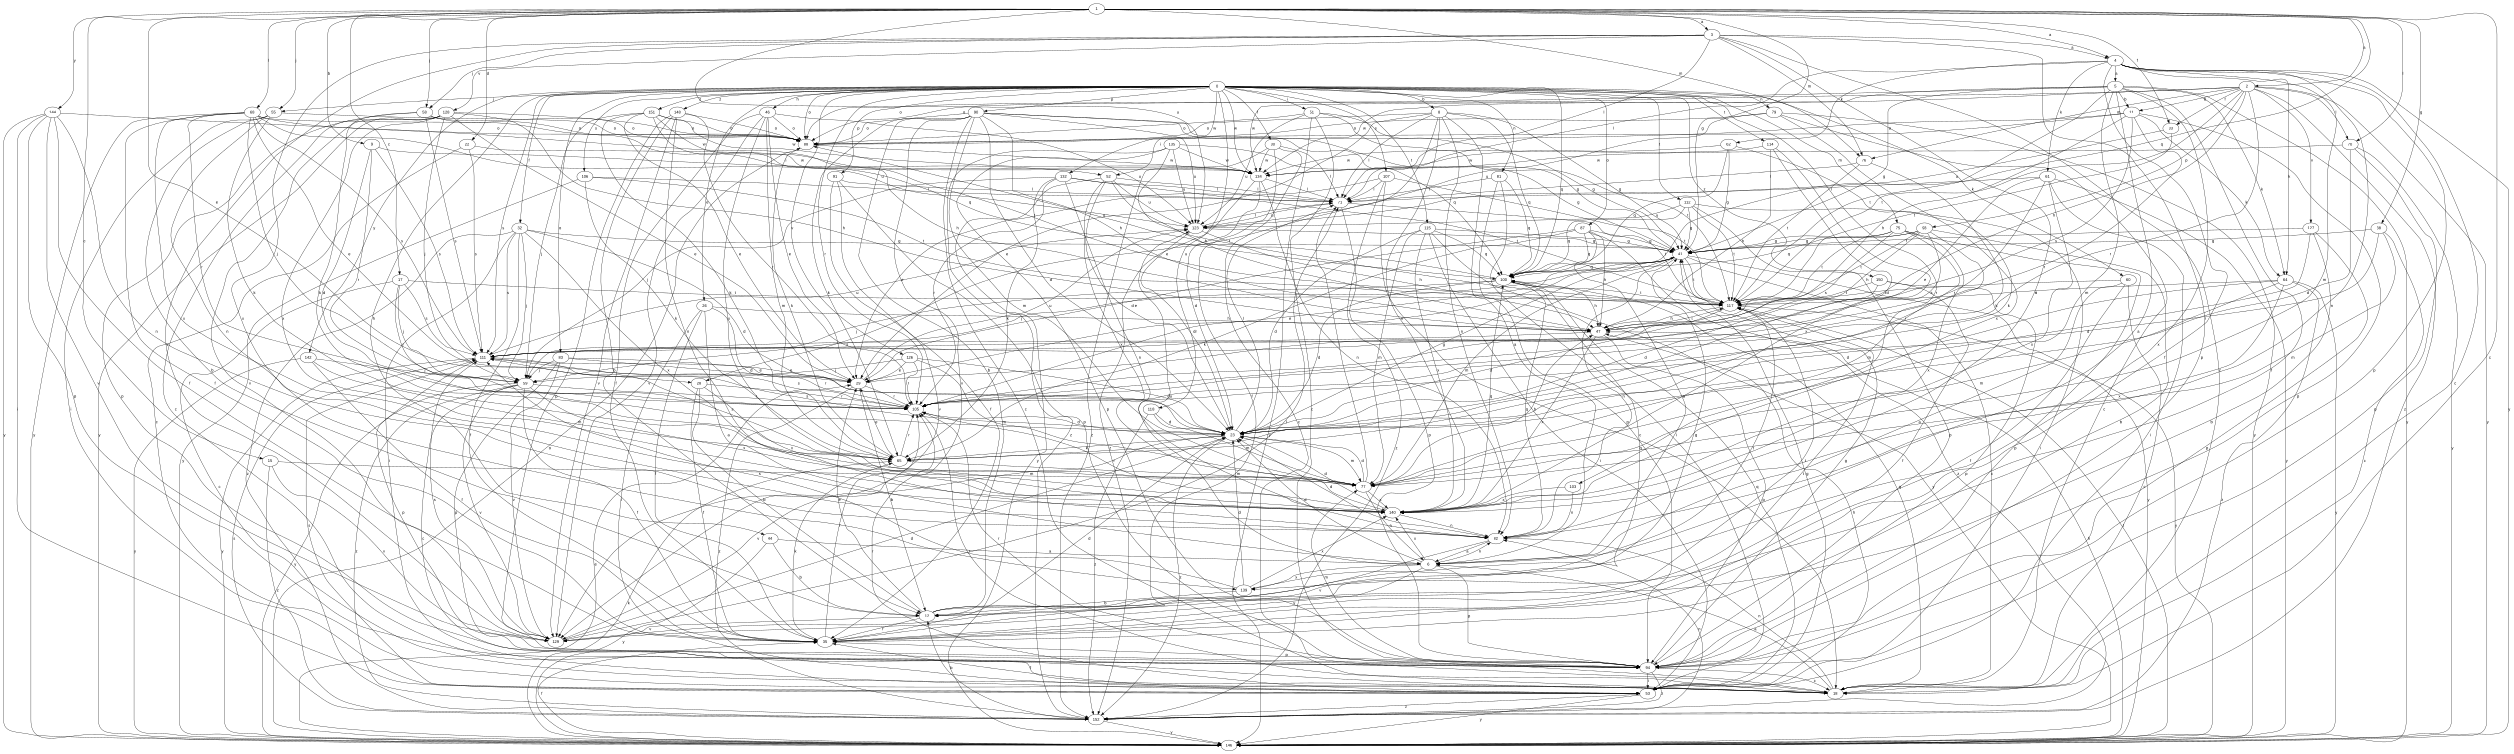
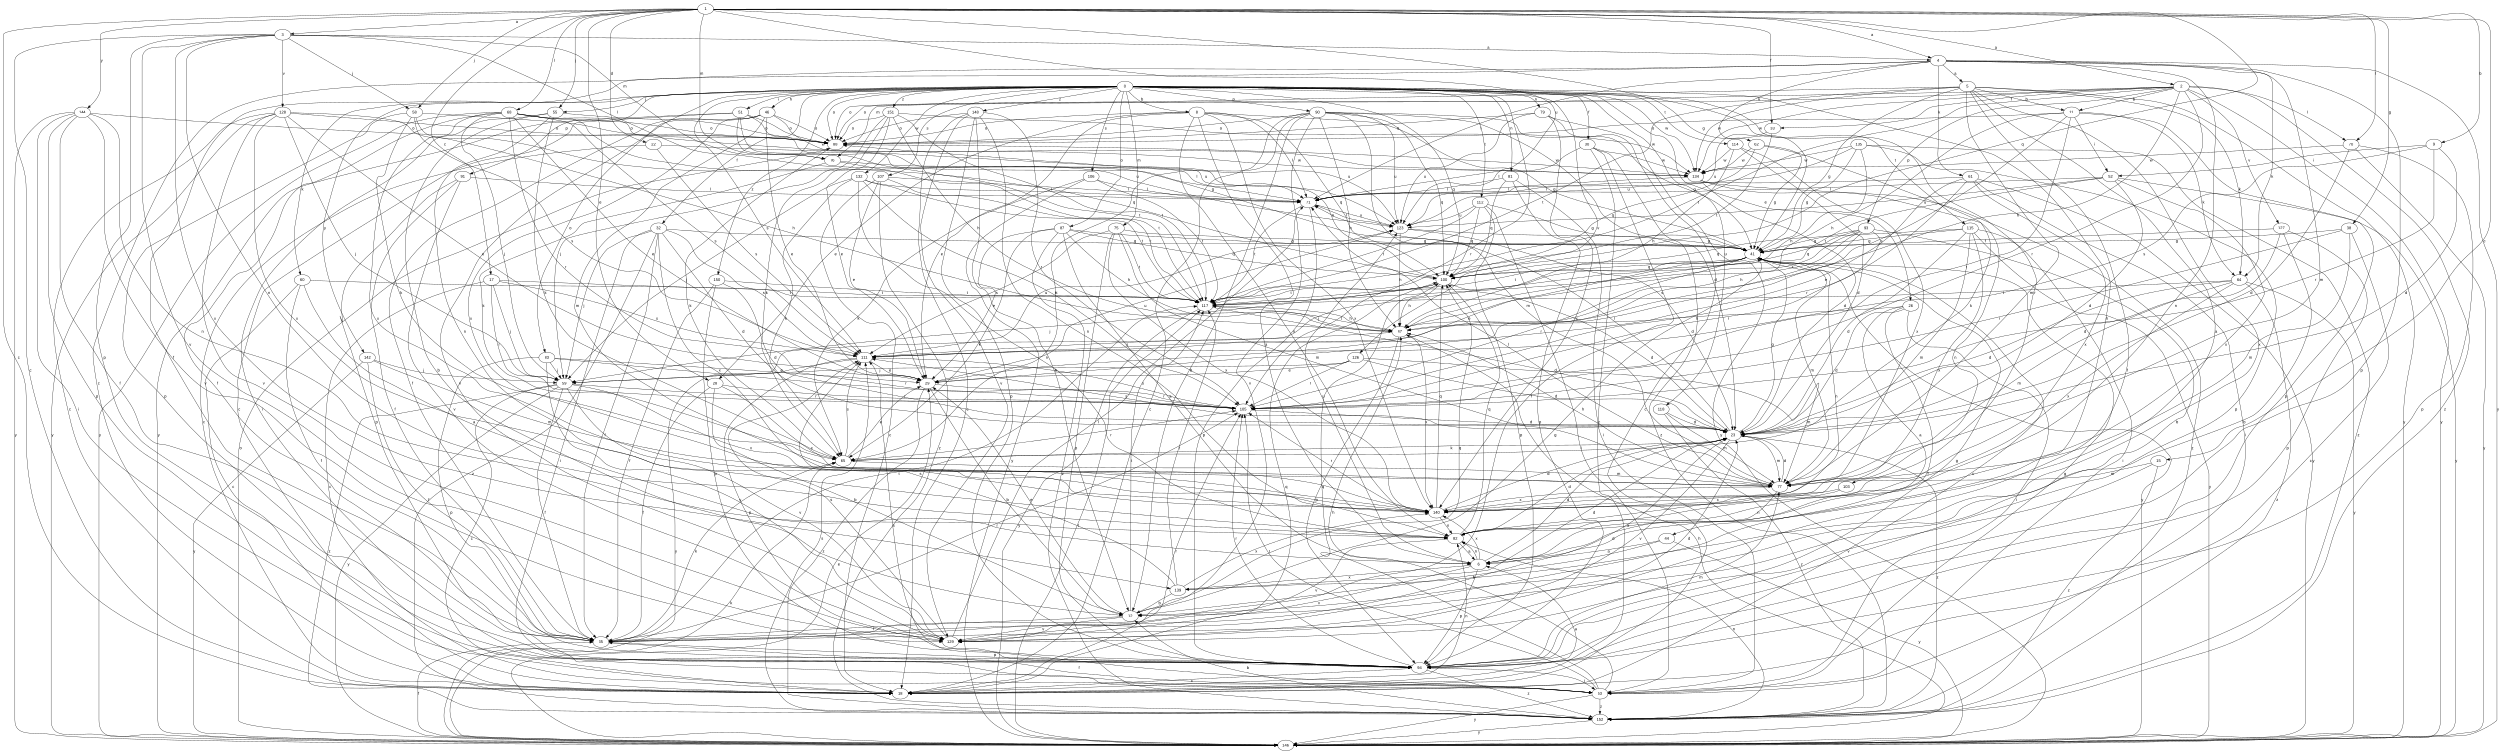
none -> (966, 407)
